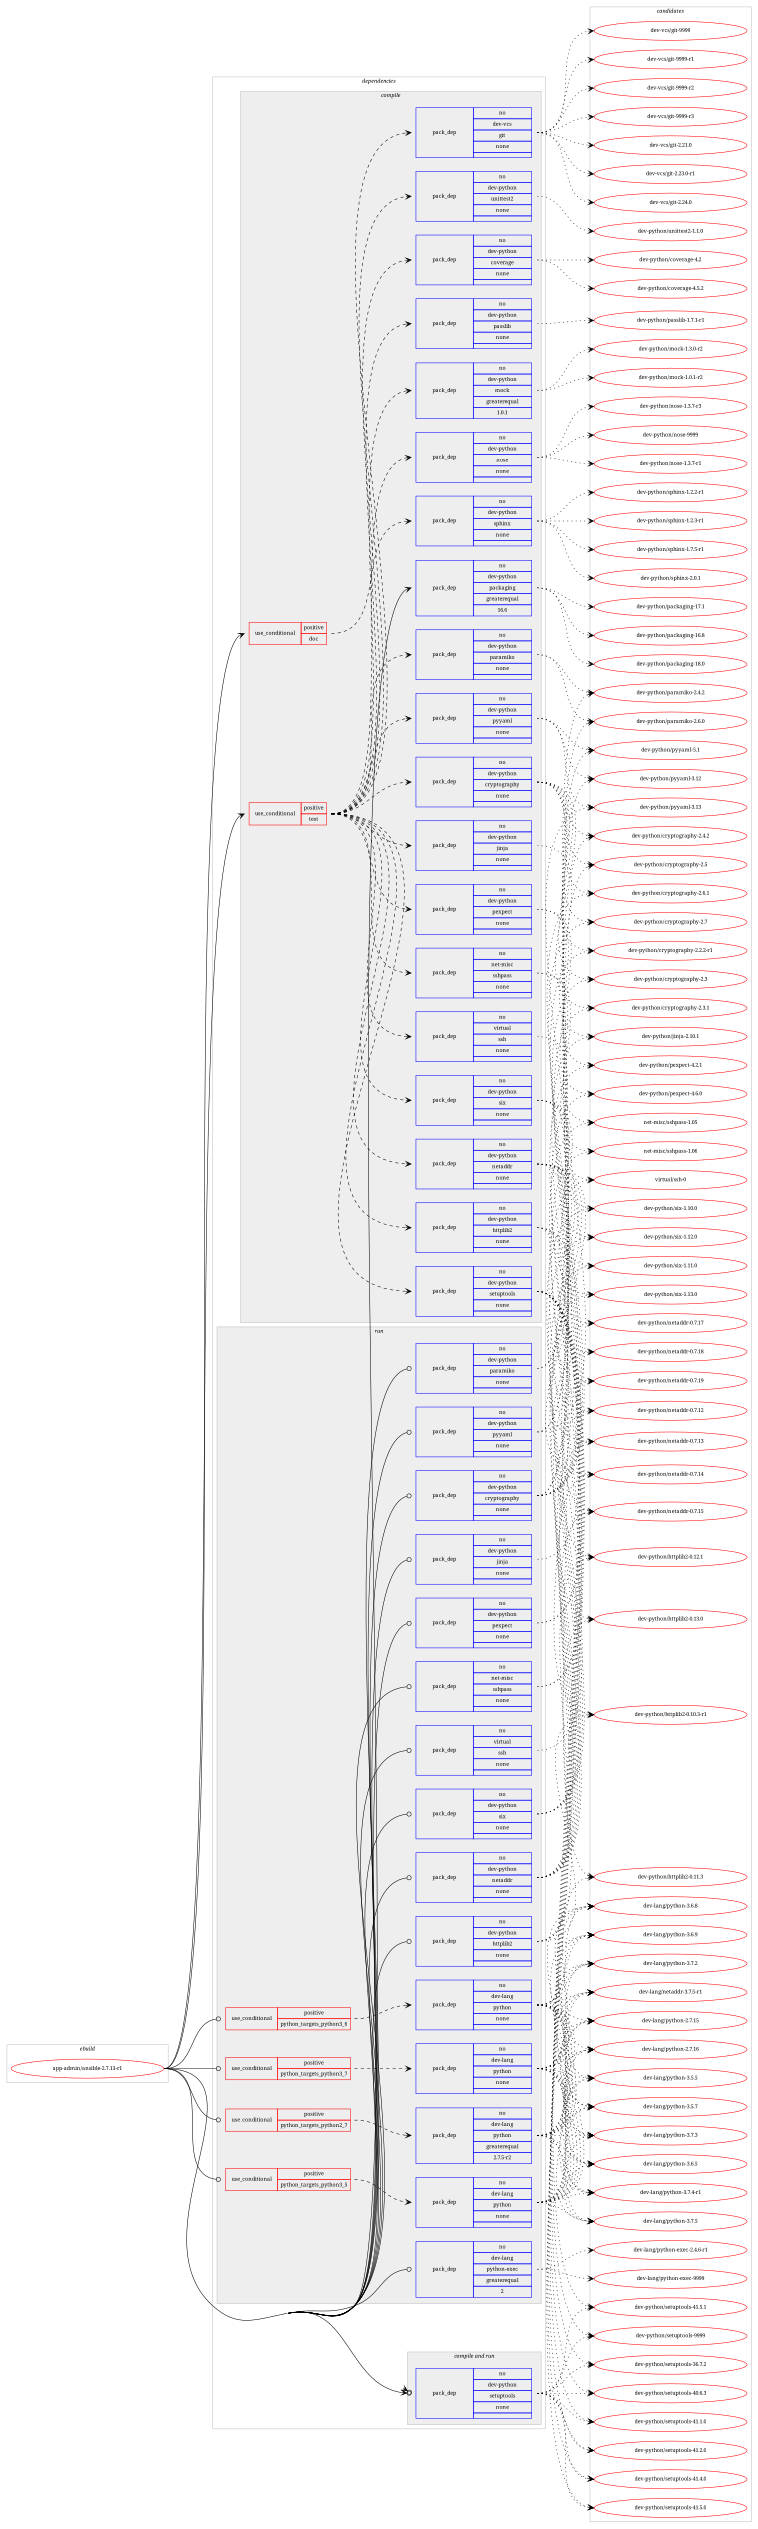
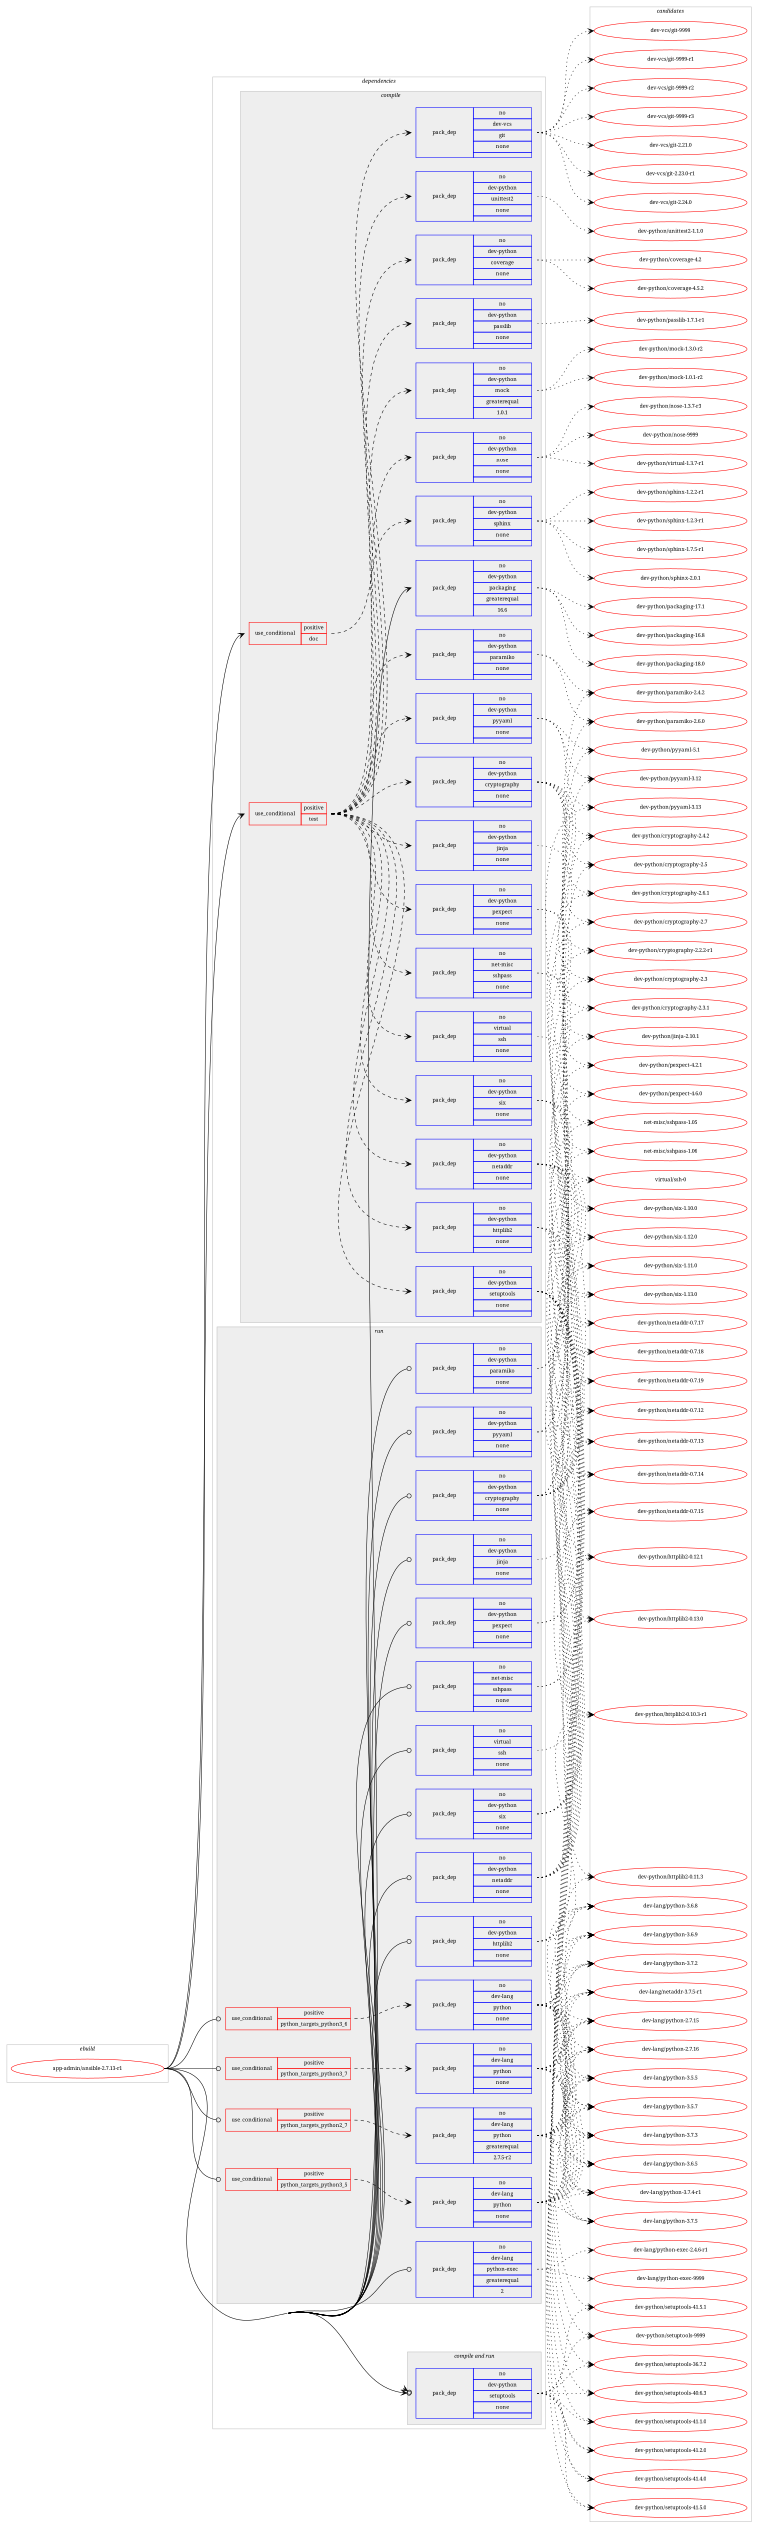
(671, 464) -> (671, 464)
